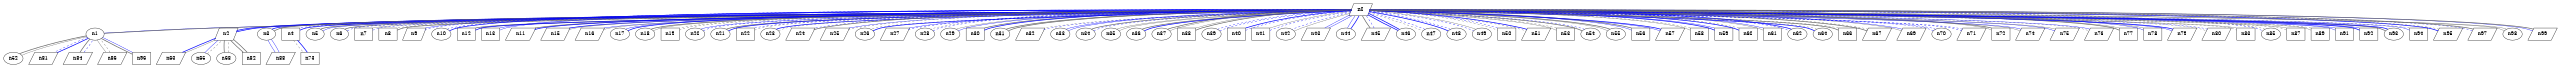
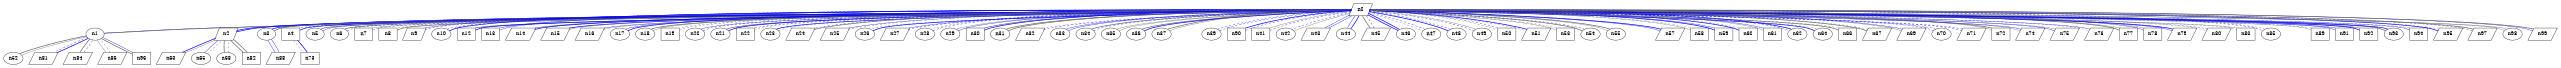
(521, 34) -> (521, 34)
(1187, 34) -> none
(1236, 34) -> (1236, 34)
(1641, 34) -> none
(2296, 34) -> none
